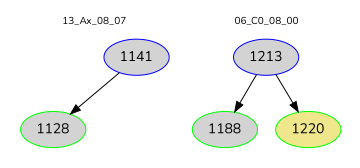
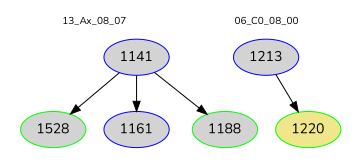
(248, 89) -> (170, 85)
(53, 130) -> (53, 130)
none -> (137, 130)
